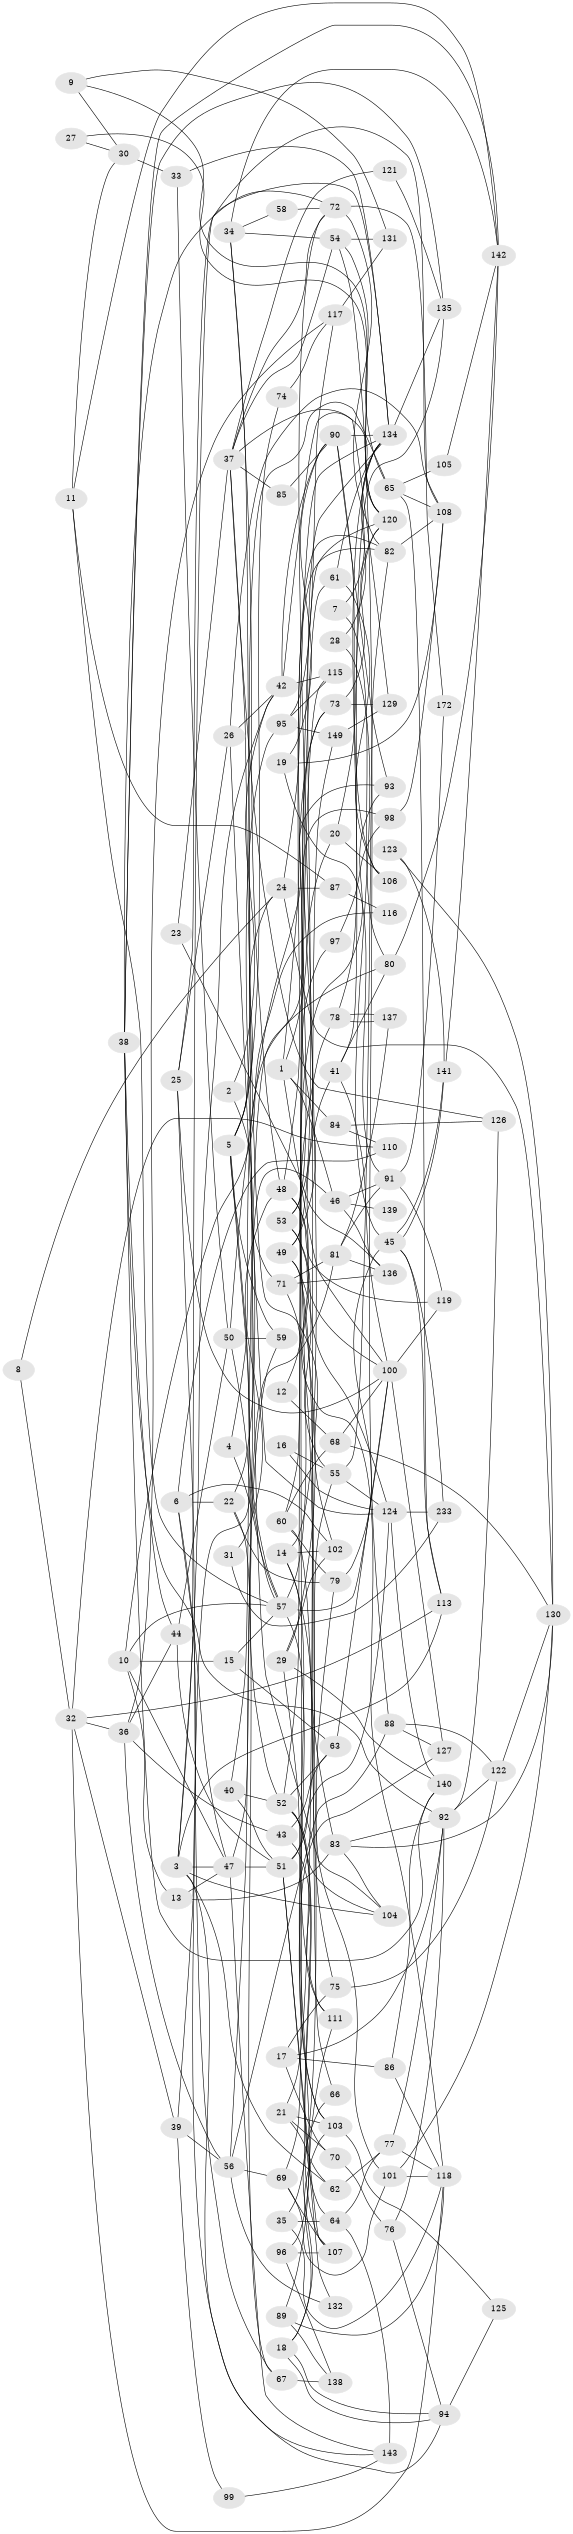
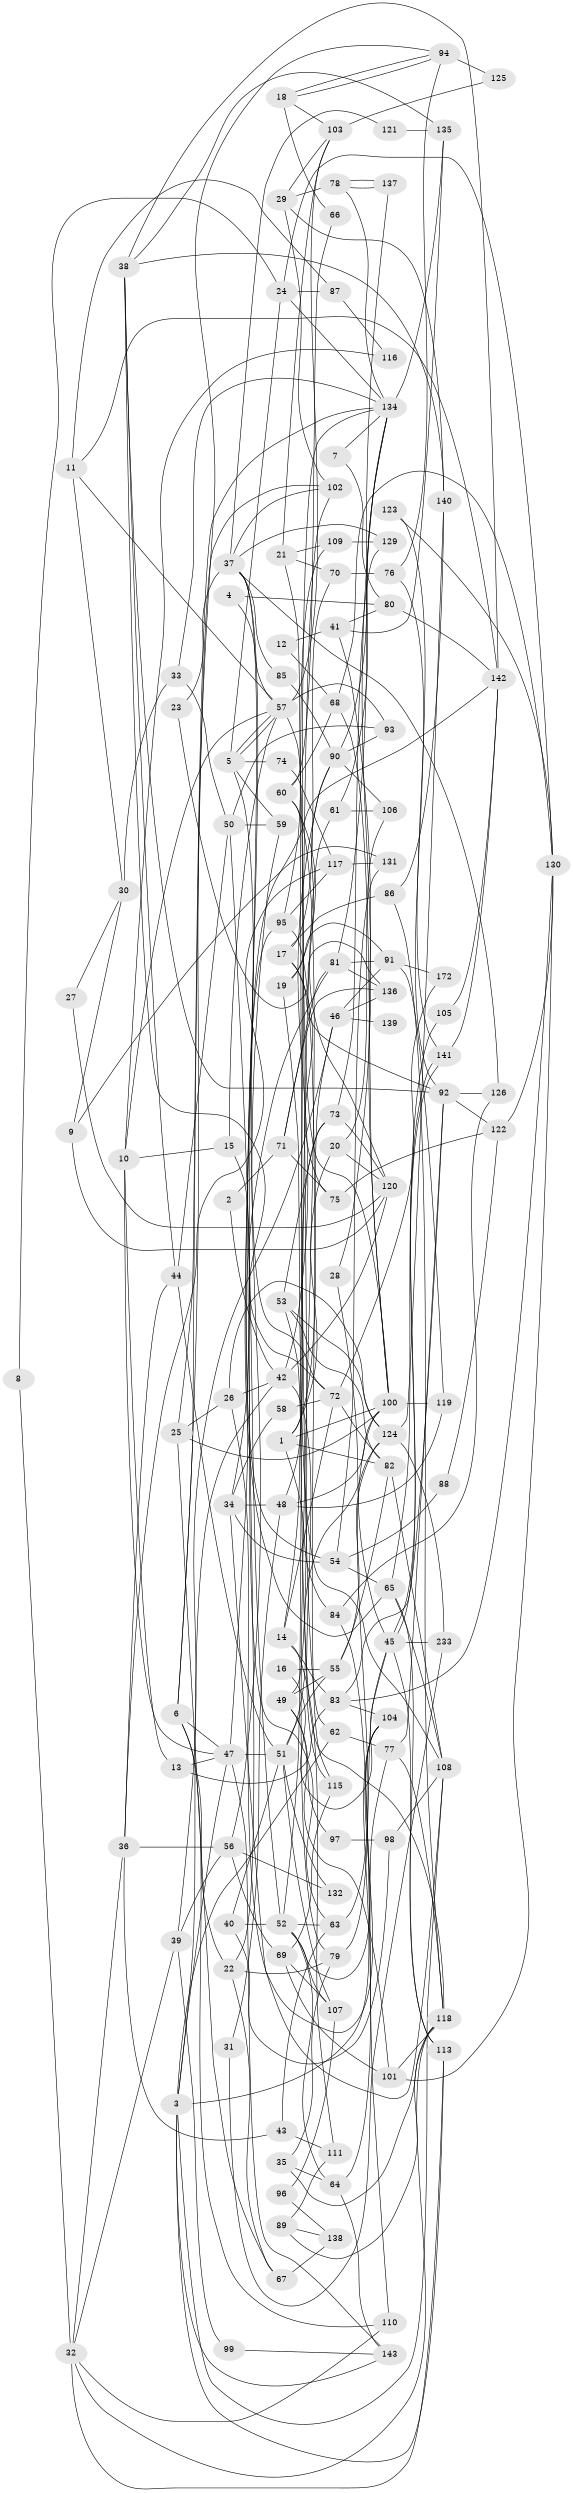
(335, 736) -> (335, 542)
(324, 1493) -> (347, 1806)
(444, 1751) -> none
(284, 1944) -> none
